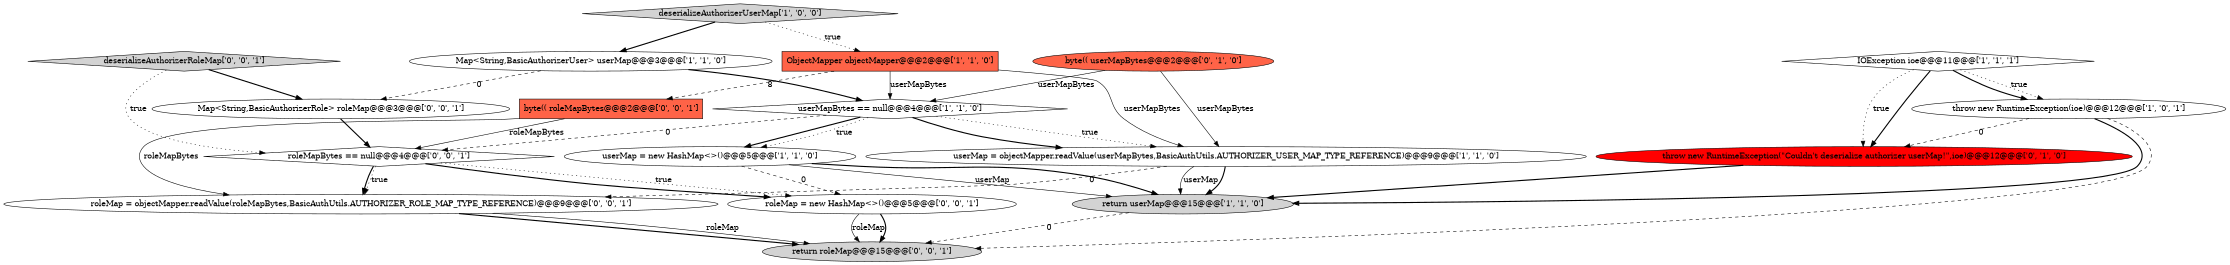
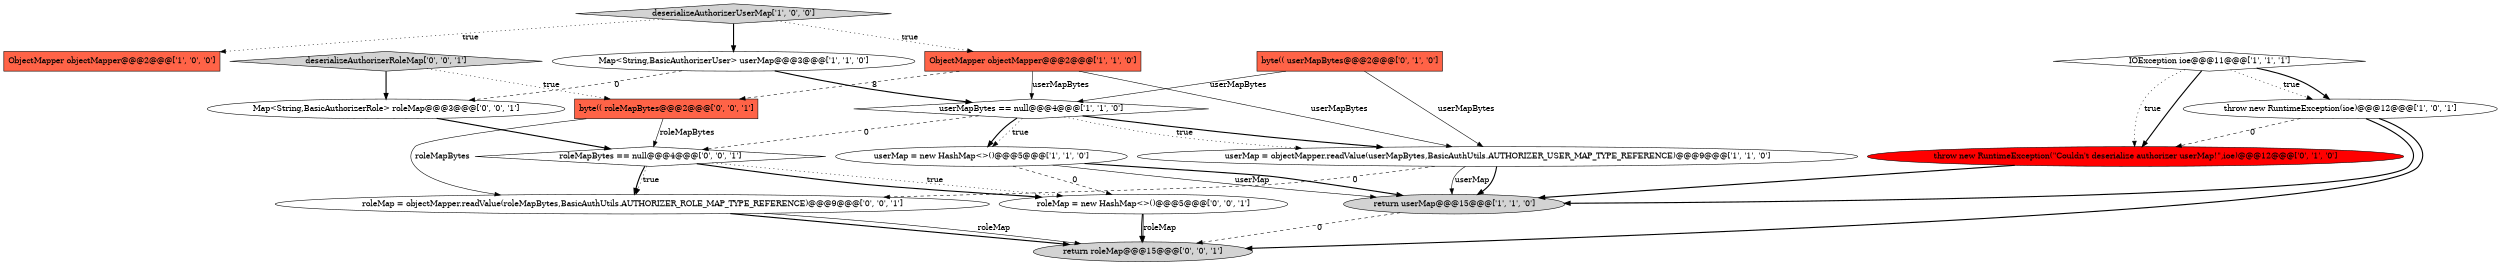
none -> (112, 61)
(1153, 61) -> (1350, 61)
(159, 135) -> (516, 83)
(1602, 224) -> (1873, 224)
